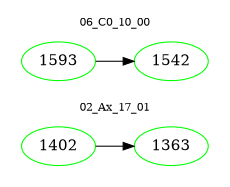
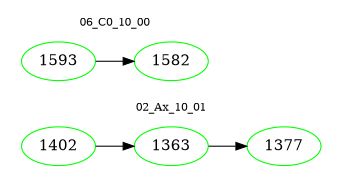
(171, 61) -> (171, 61)
(115, 108) -> (171, 108)
none -> (284, 146)
